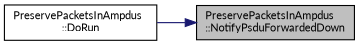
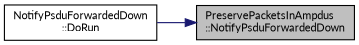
(81, 23) -> (81, 23)
